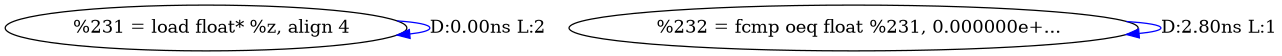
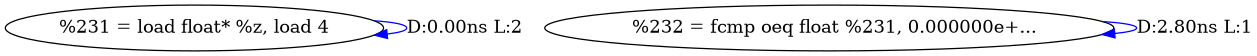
(206, 28) -> (194, 28)
